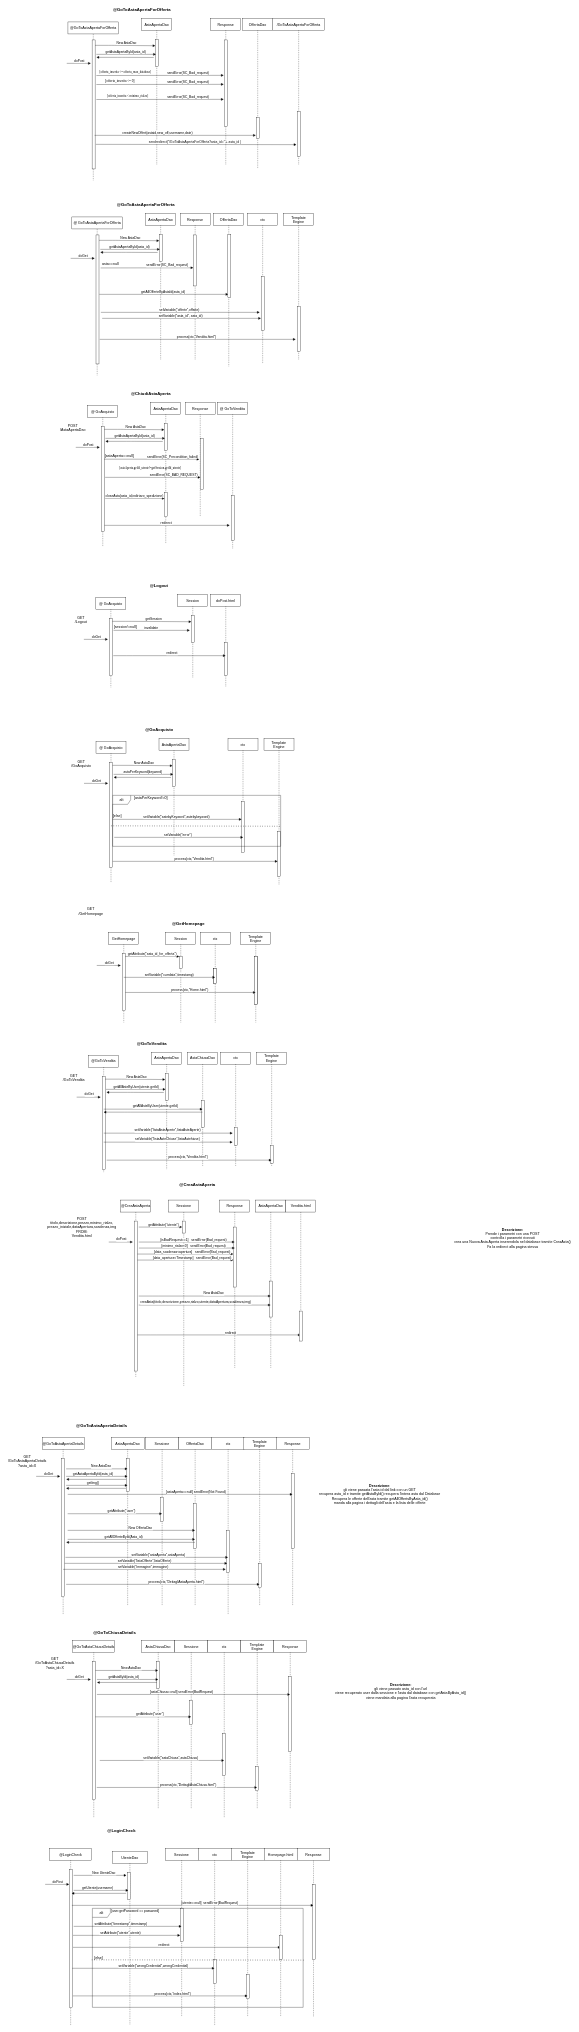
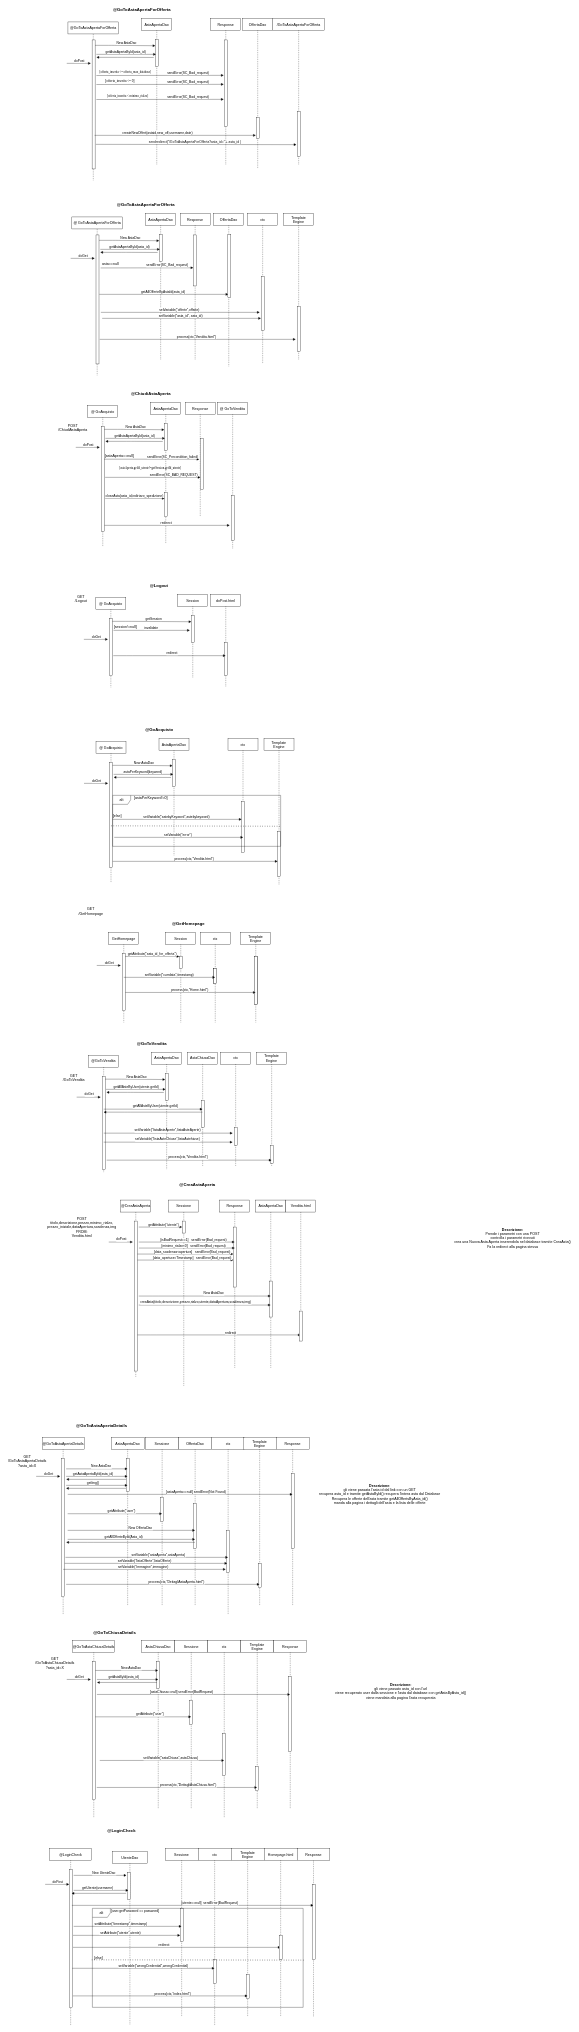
(73, 428) -> (73, 428)
(81, 620) -> (81, 599)
(81, 764) -> none
